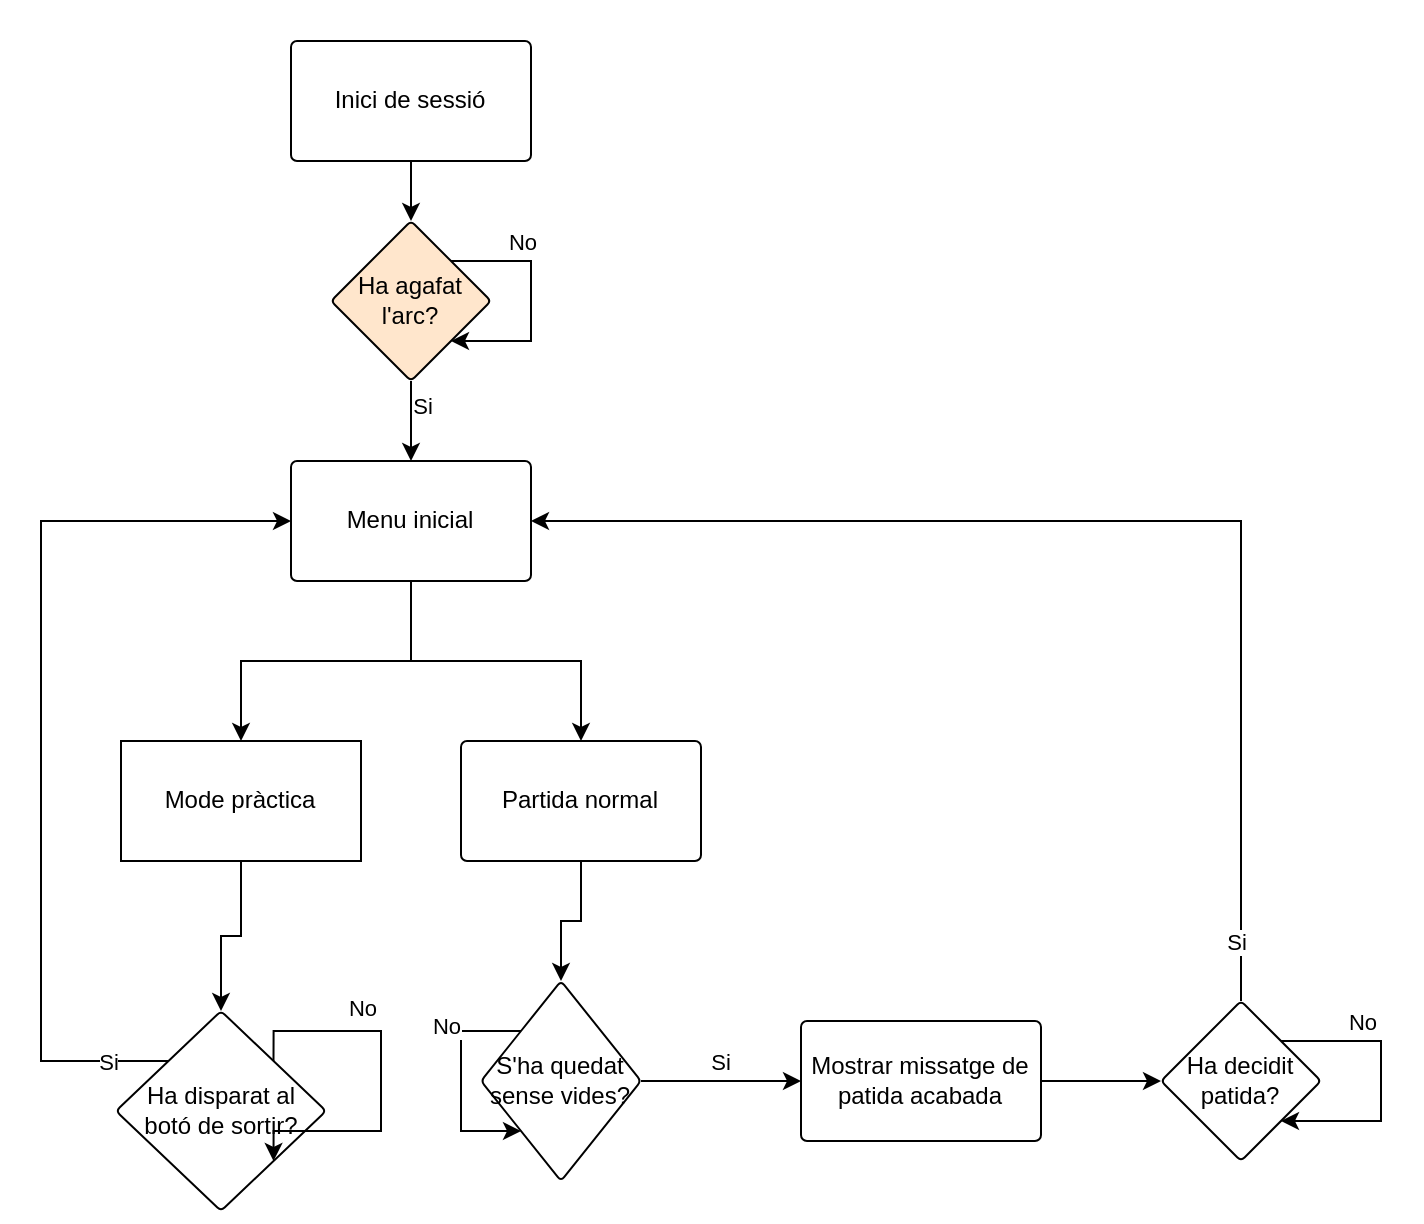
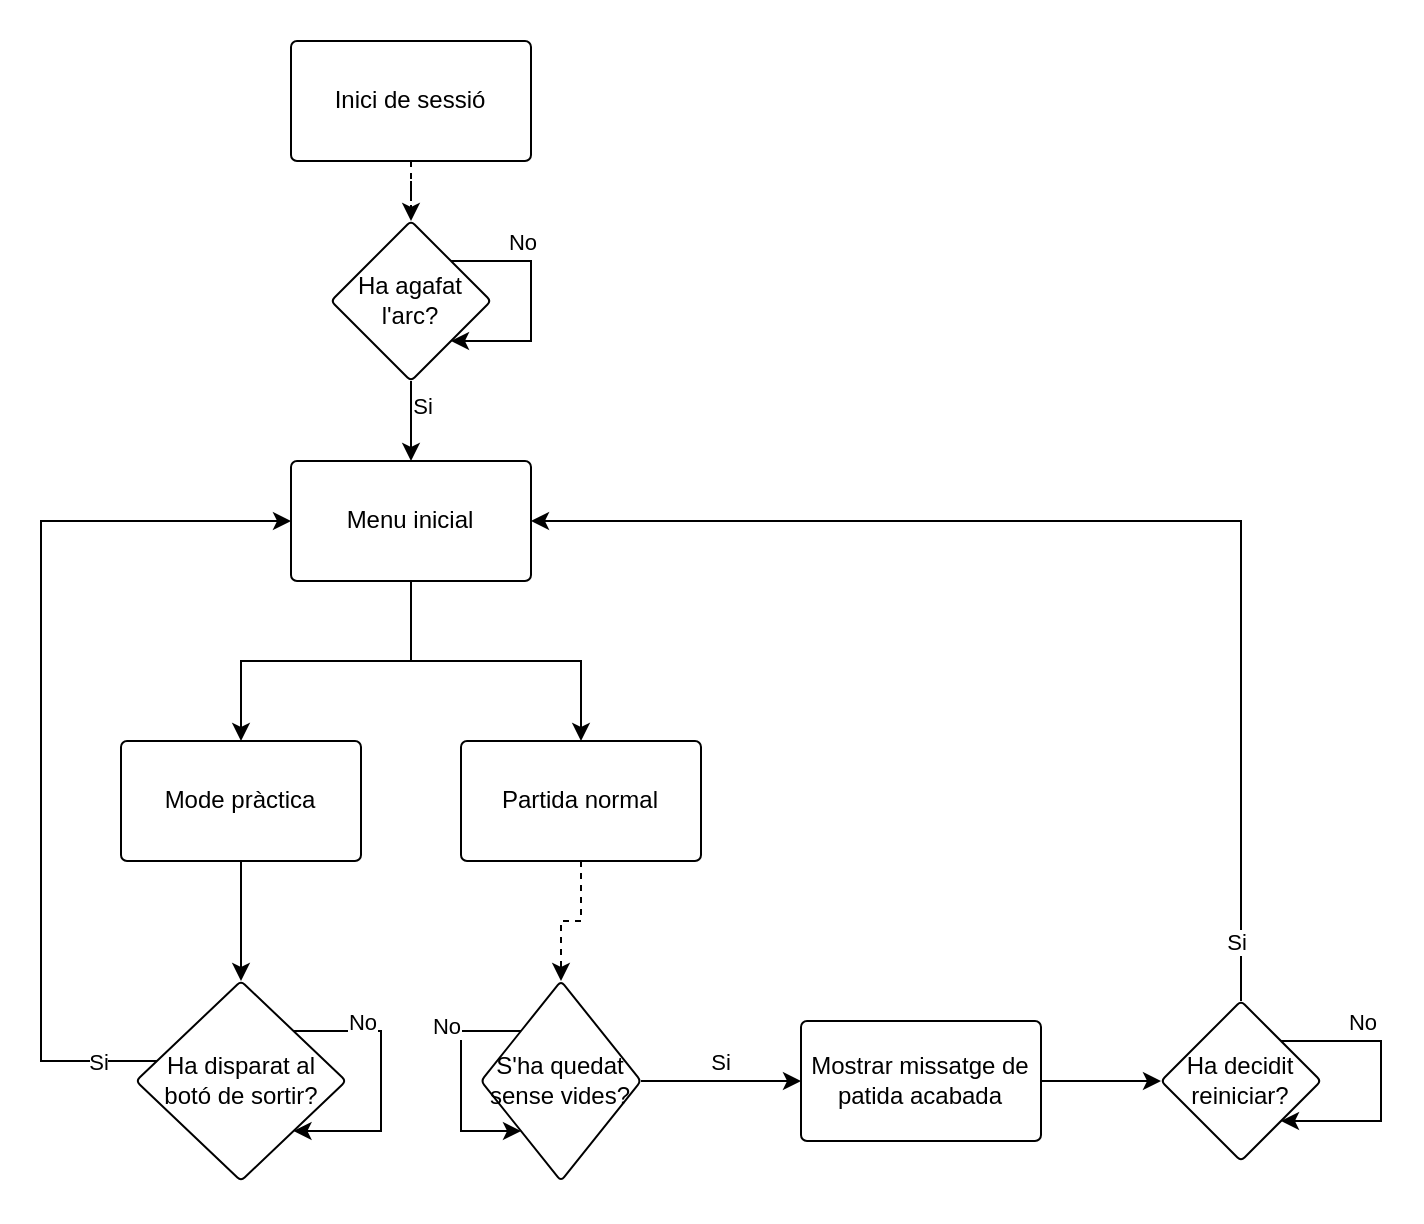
(411, 173) -> (411, 173)
(411, 301) -> (411, 301)
(241, 801) -> (241, 801)
(579, 921) -> (579, 921)
(1241, 1081) -> (1241, 1081)
(221, 1111) -> (241, 1081)
